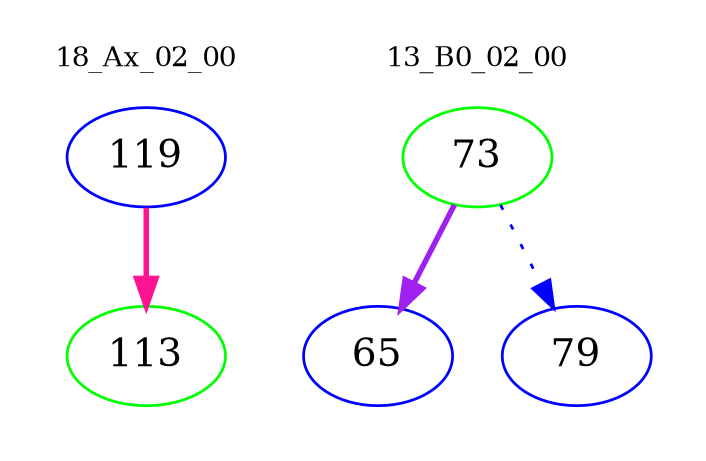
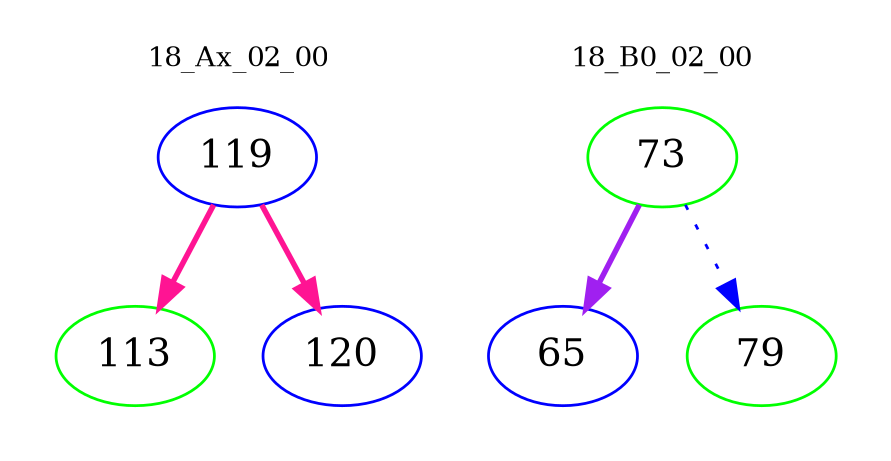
(477, 59) -> (662, 59)
none -> (342, 356)
(577, 356) -> (762, 356)
